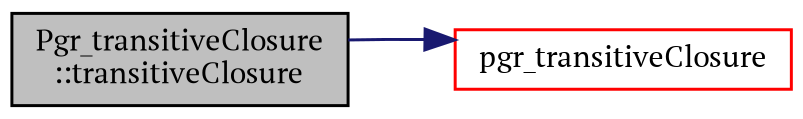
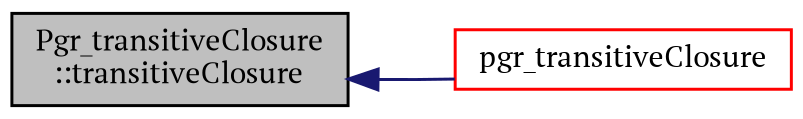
(387, 39) -> (416, 80)
